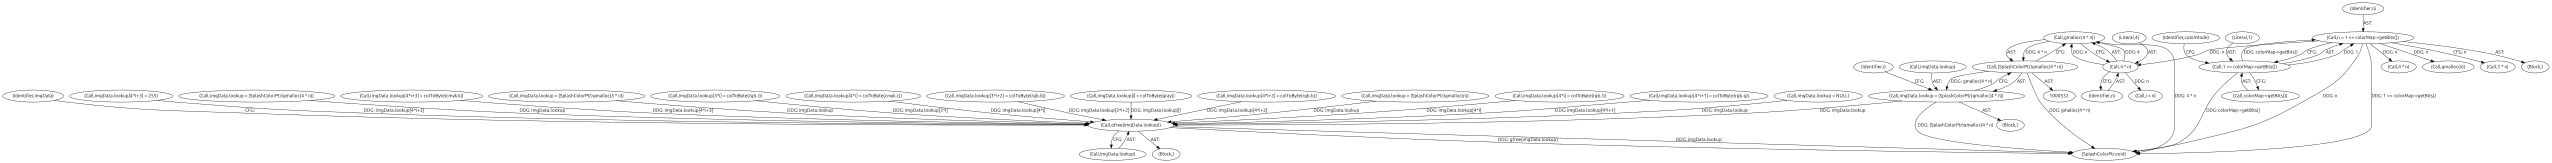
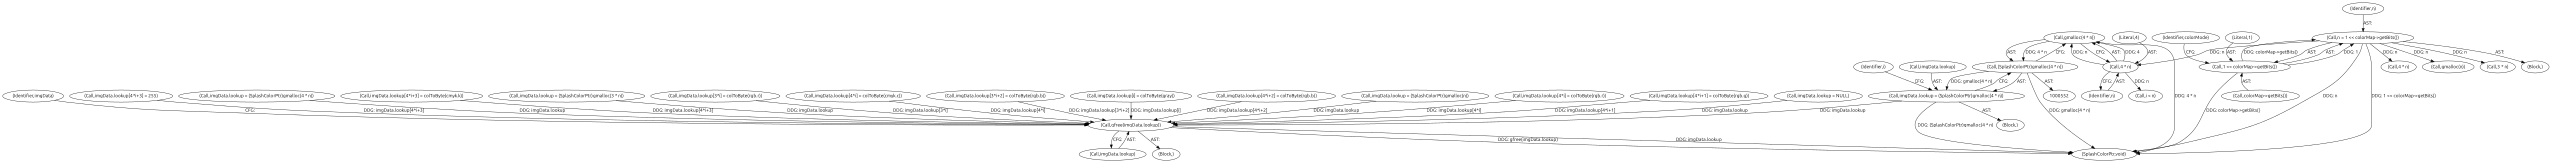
(2313, 52) -> (2313, 52)
(2460, 52) -> (2460, 52)
(2254, 79) -> none
